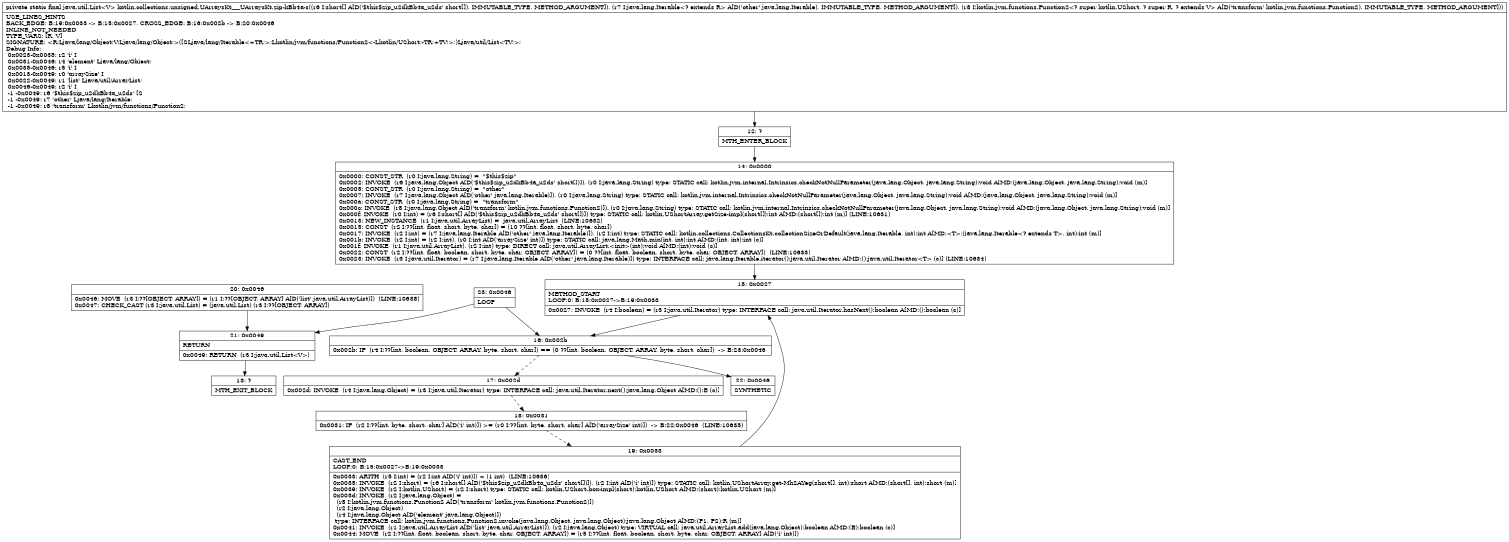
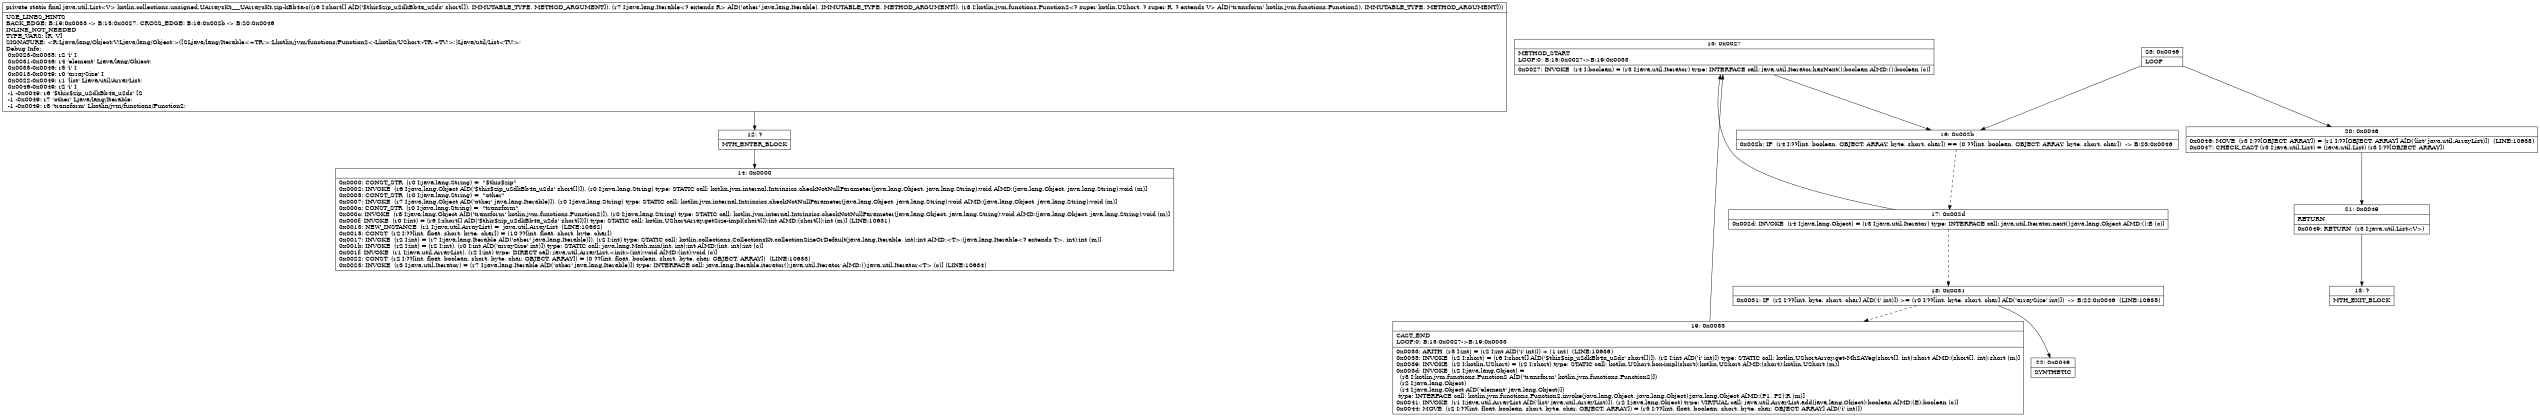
(755, 270) -> (1774, 177)
(397, 321) -> (2255, 96)
(676, 364) -> (2030, 323)
